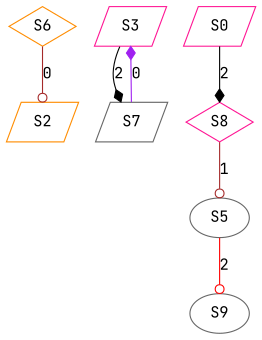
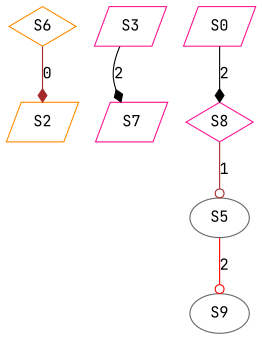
(43, 70) -> (43, 70)
(131, 81) -> none
(132, 122) -> (132, 122)
